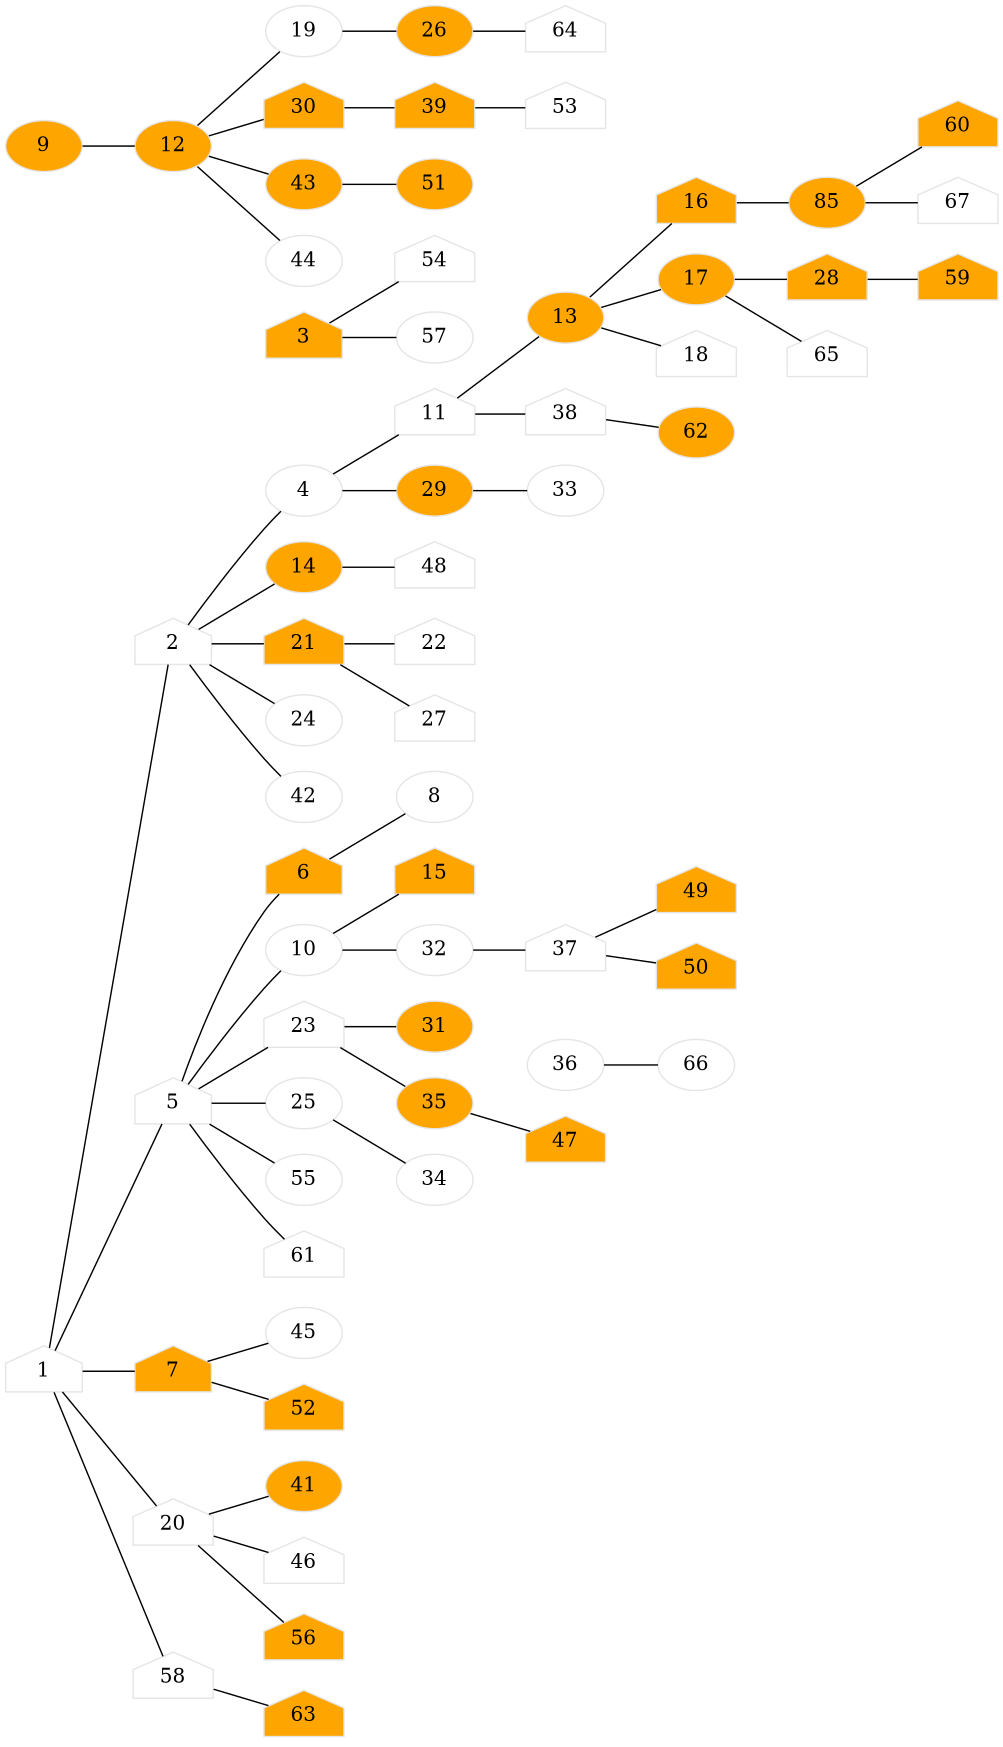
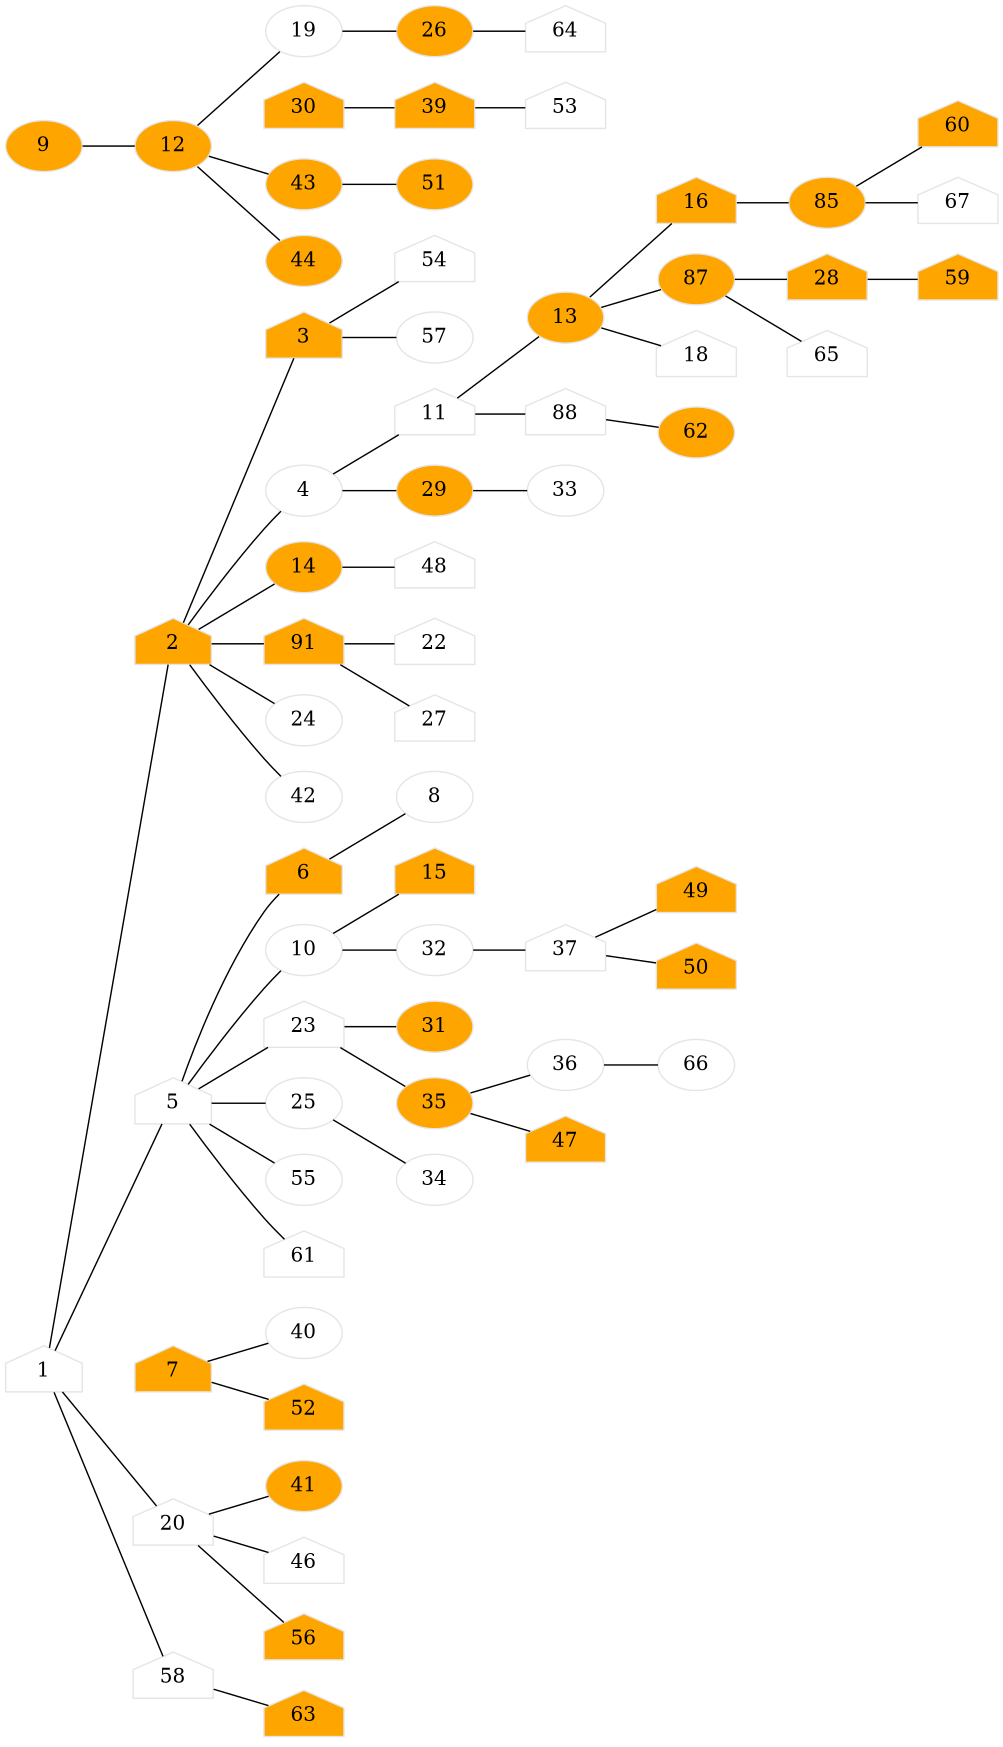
(236, 128) -> none
(304, 261) -> (304, 261)
(696, 279) -> (696, 279)
(566, 414) -> (566, 414)
none -> (239, 491)
(173, 644) -> (173, 644)
(304, 644) -> (304, 644)
none -> (500, 1084)
(304, 1333) -> (304, 1333)
(109, 1371) -> none
